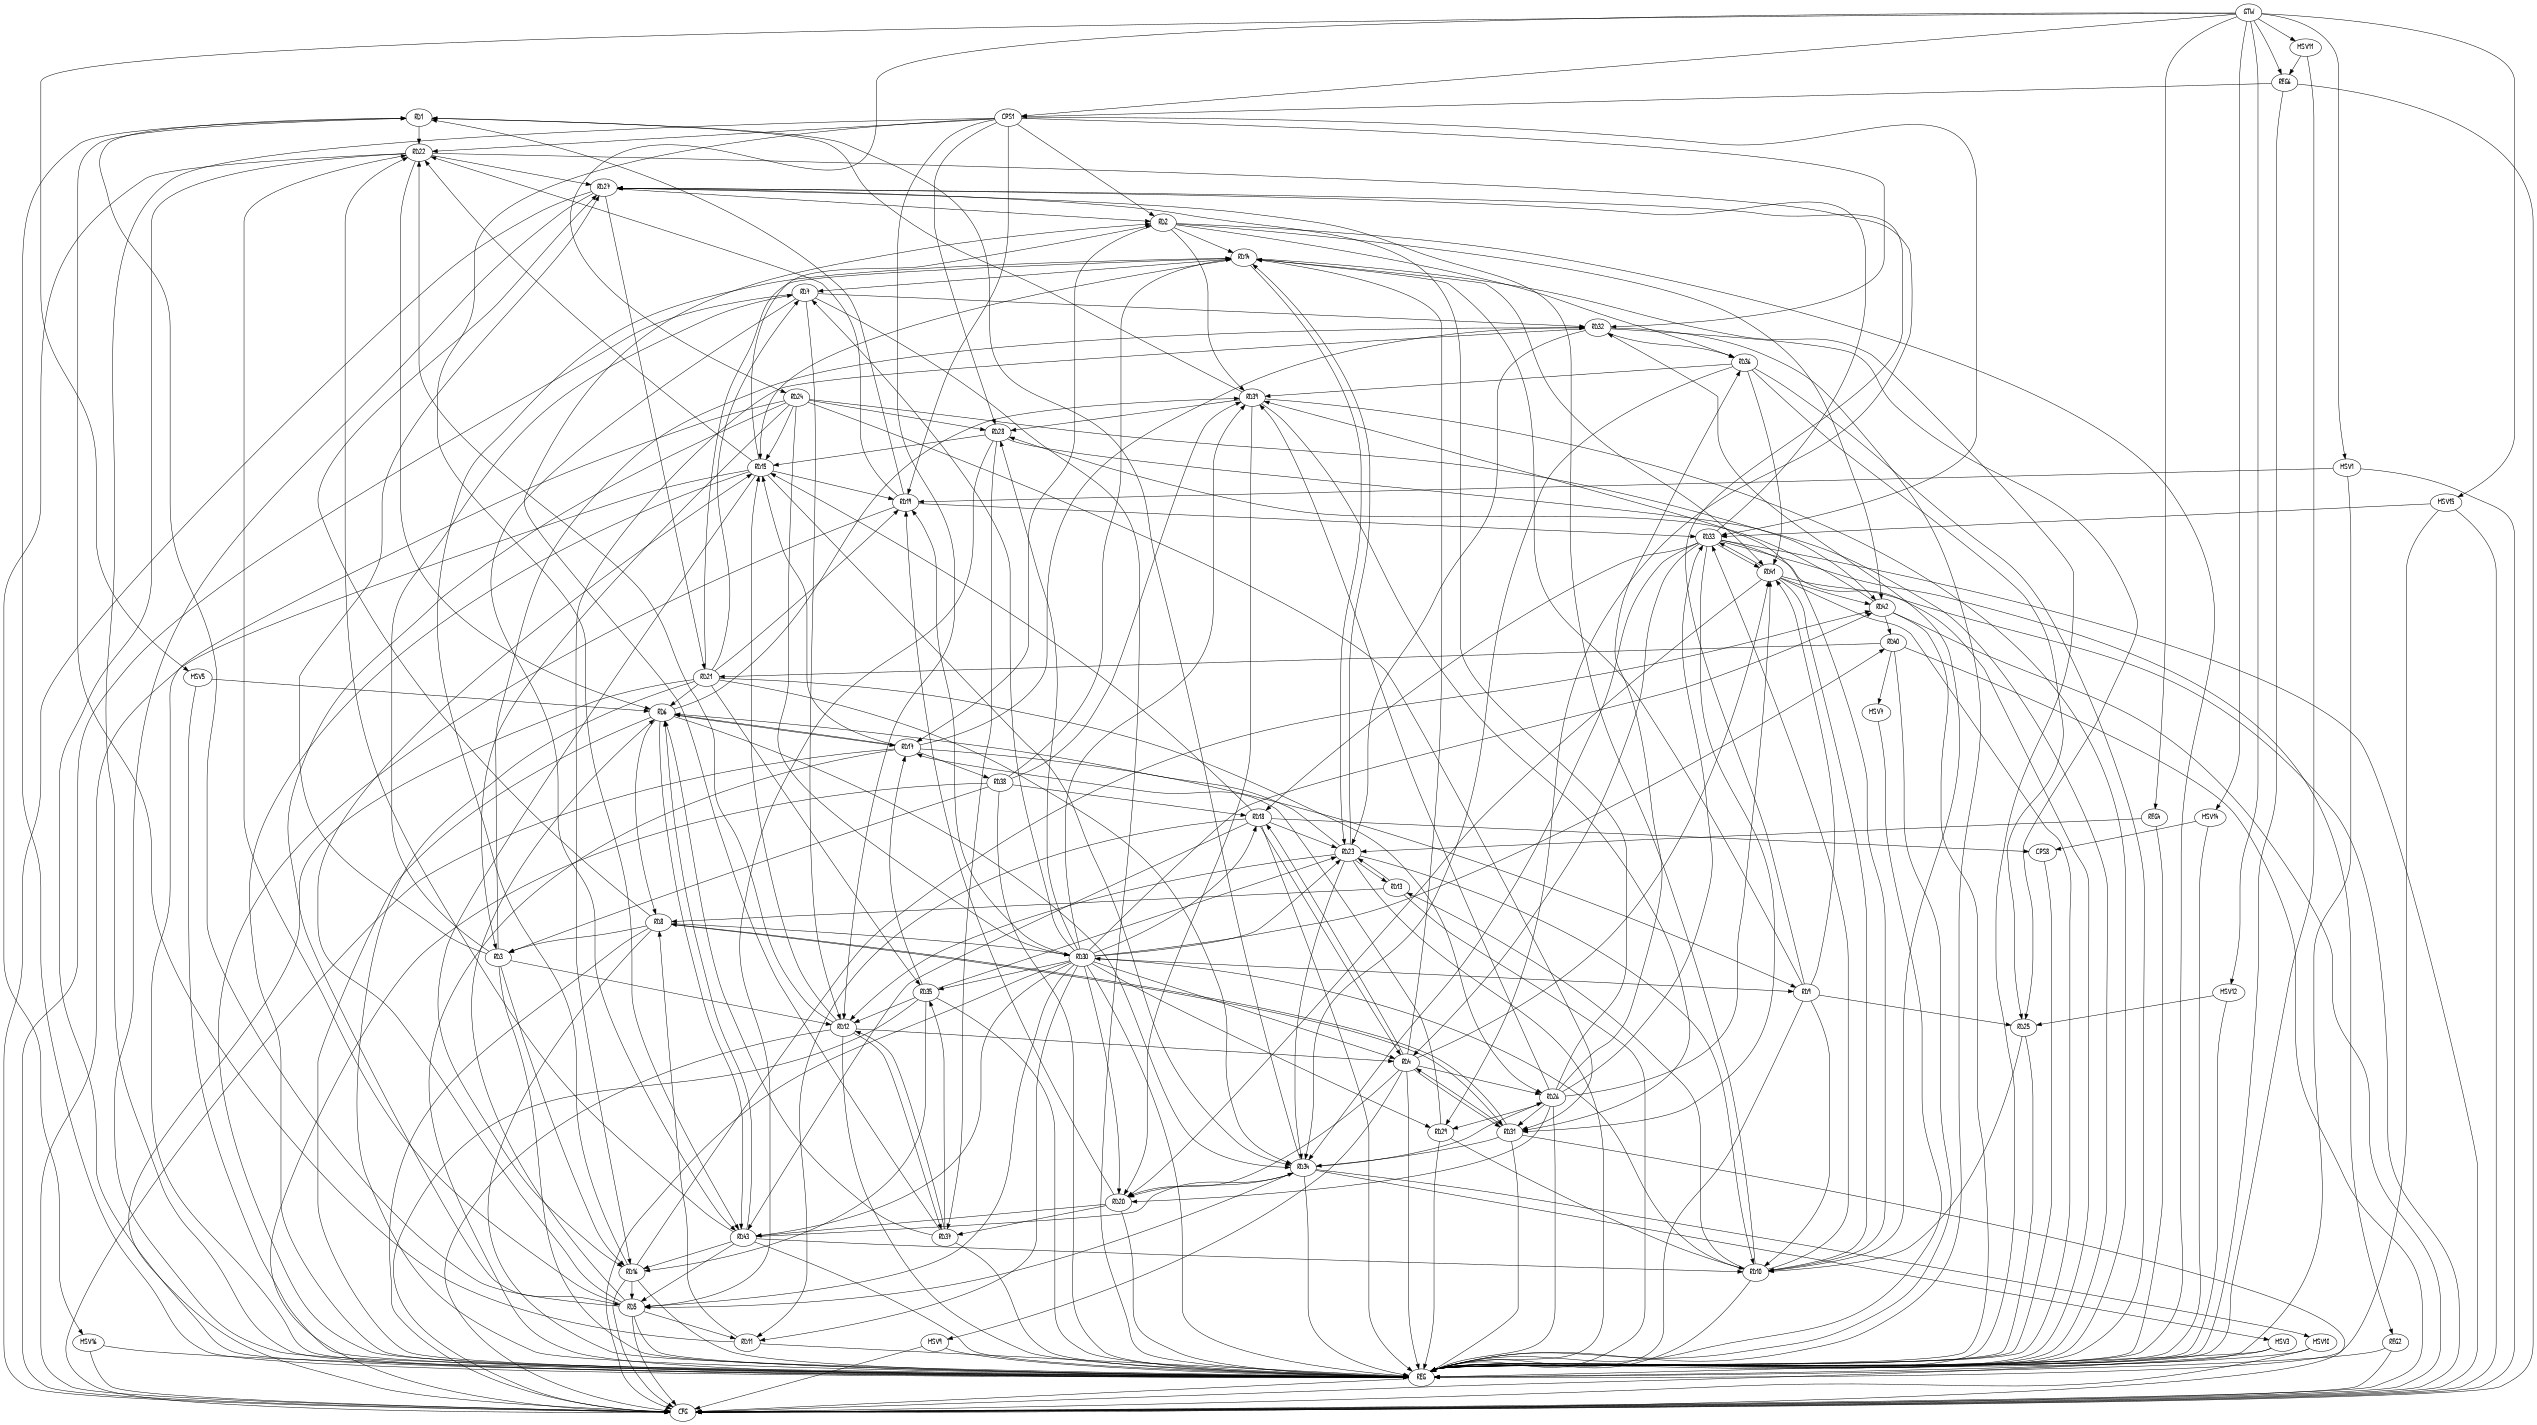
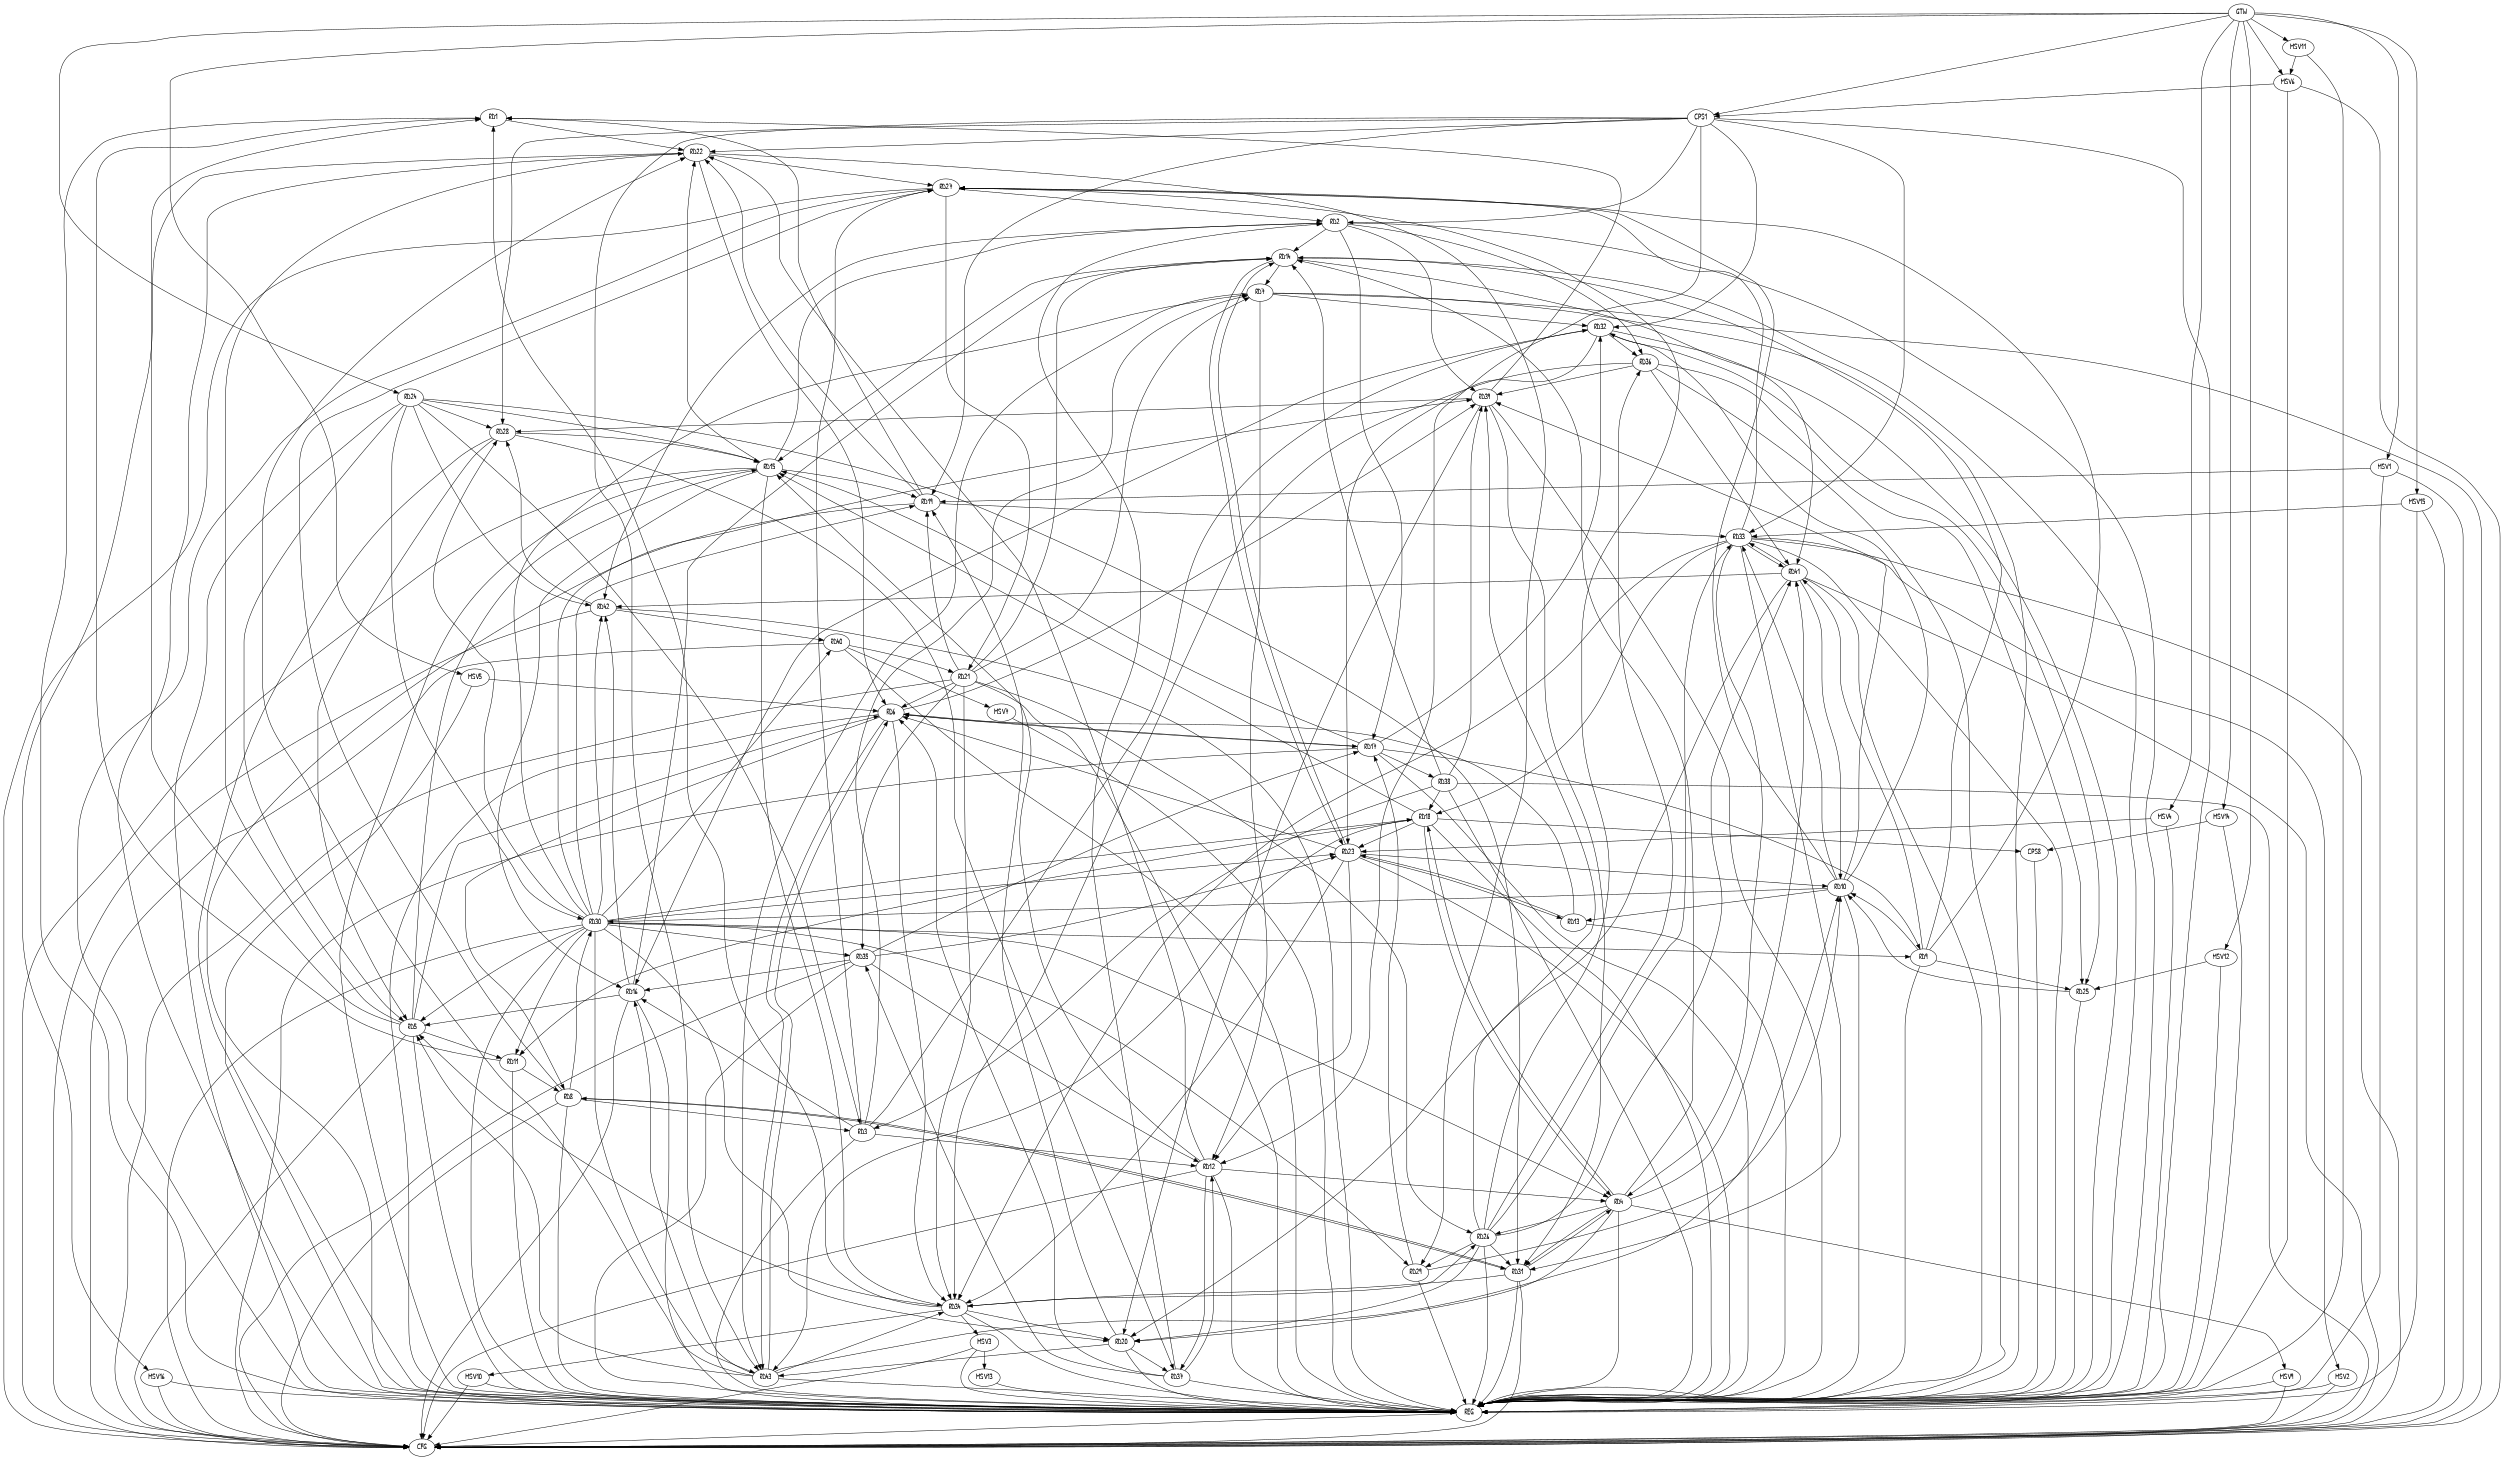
(2285, 83) -> (2288, 83)
(2154, 818) -> (2165, 818)
(1030, 905) -> (1308, 729)
(2396, 1343) -> (2343, 1378)
none -> (984, 1378)
